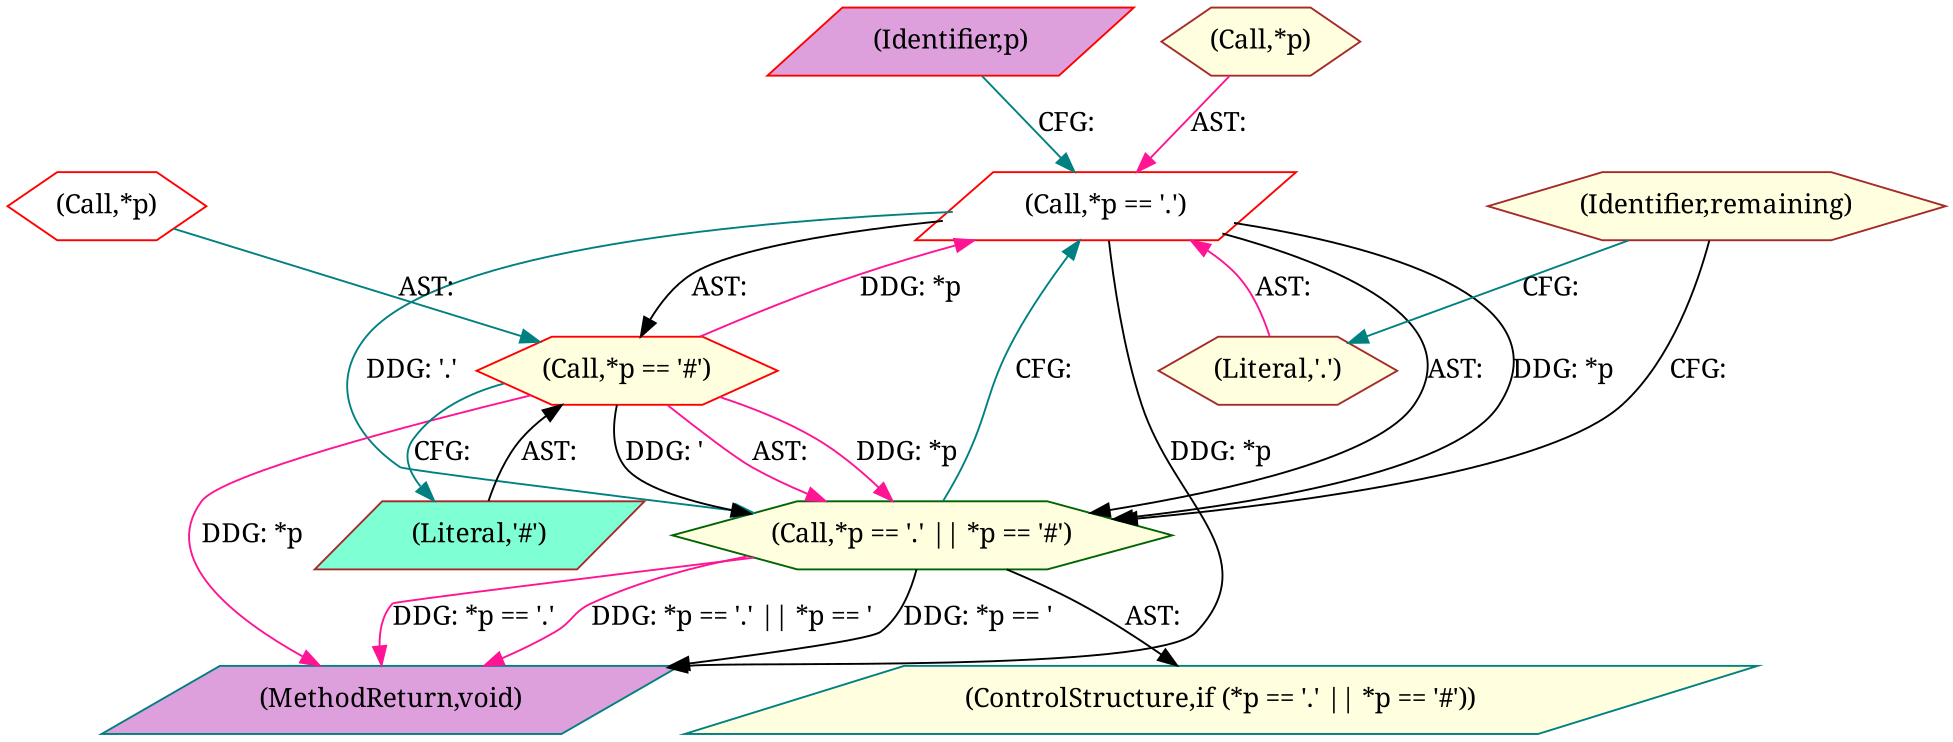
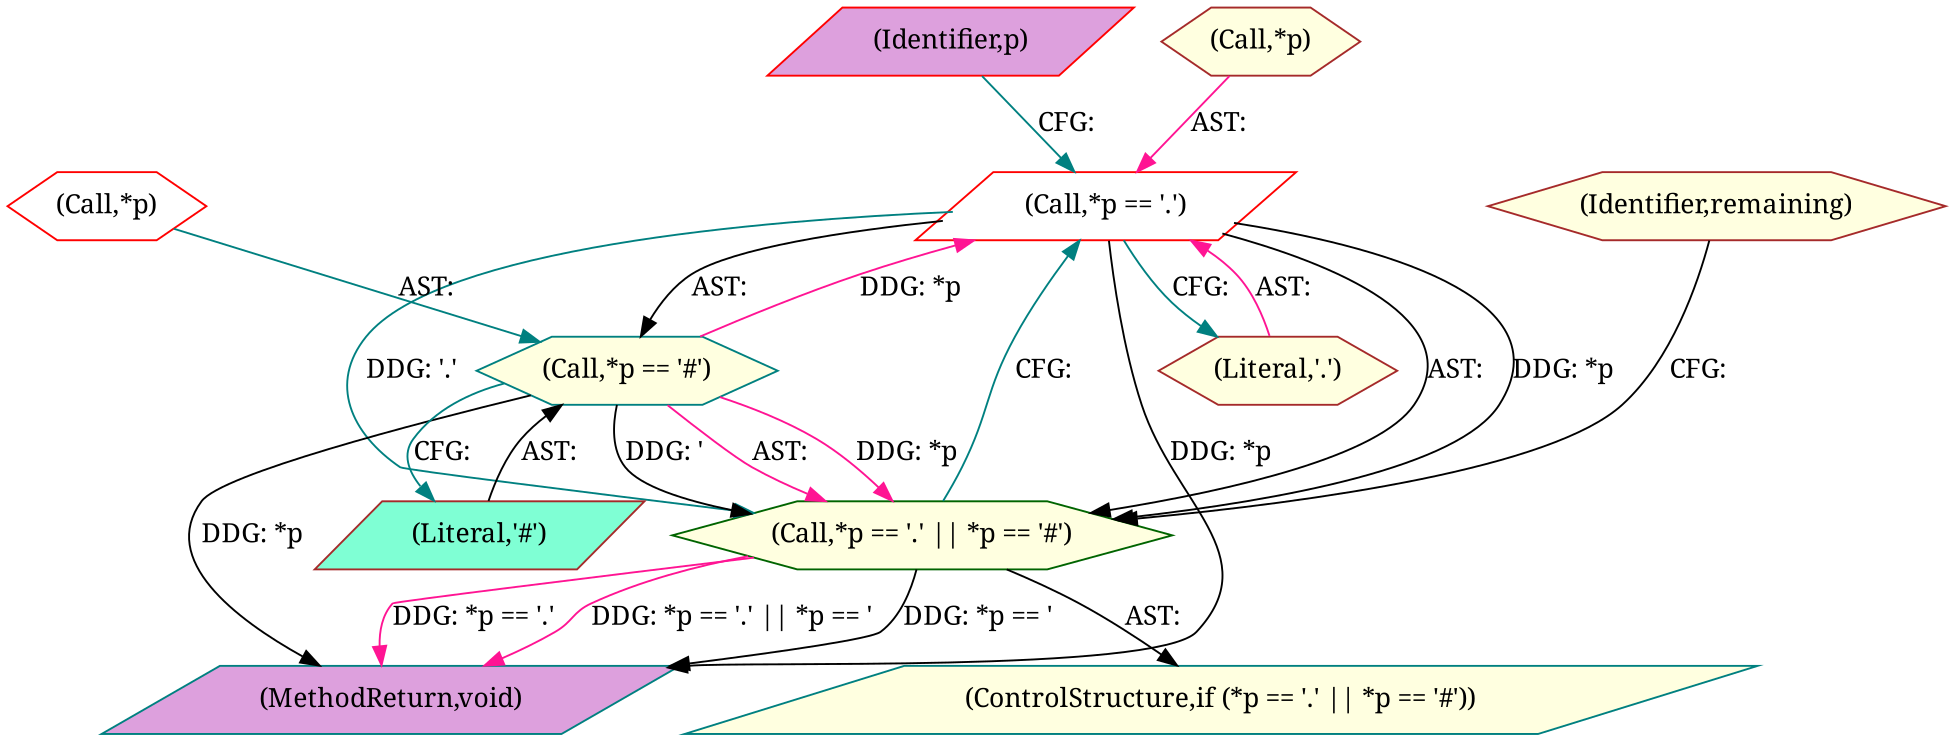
(1498, 288) -> (1158, 288)
(627, 371) -> (627, 371)
(263, 471) -> (263, 471)
